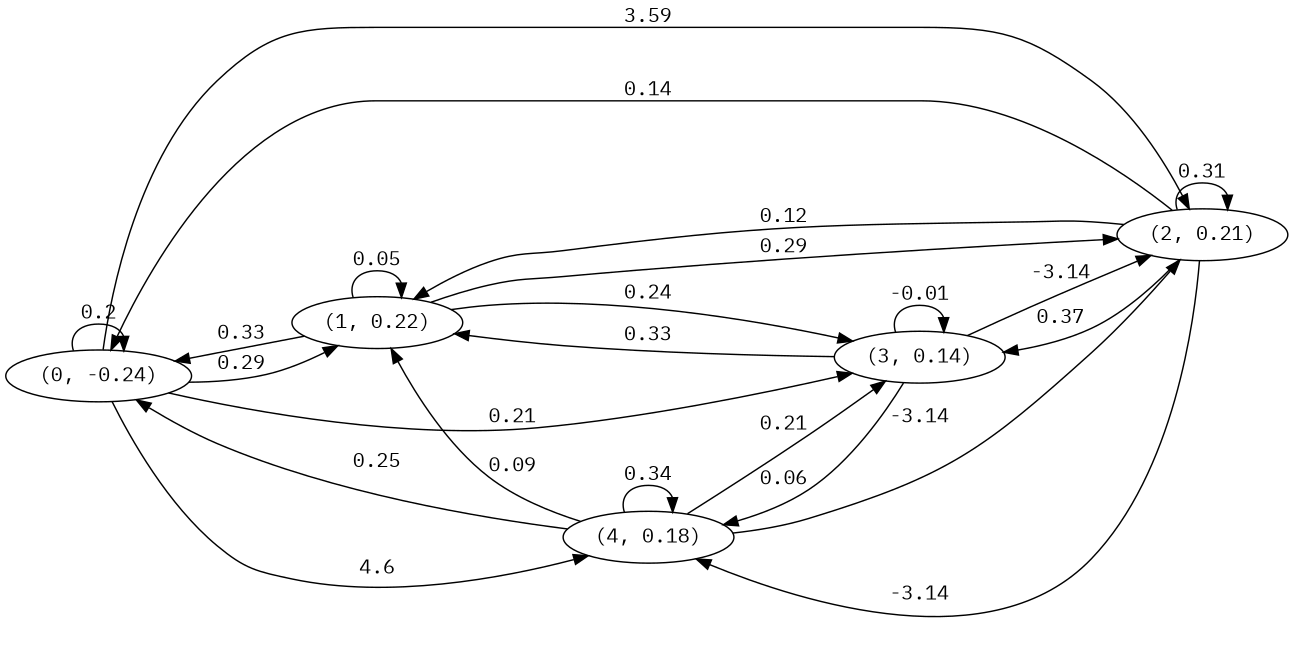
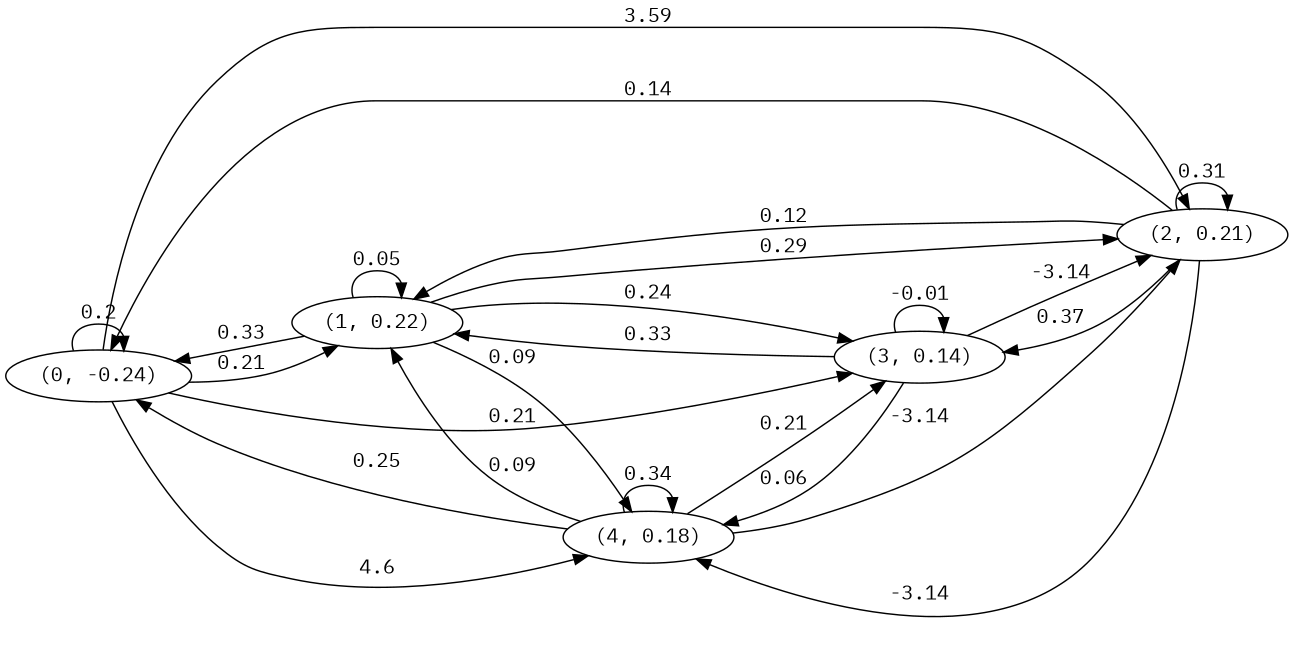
(242, 364) -> (242, 364)
none -> (542, 404)
